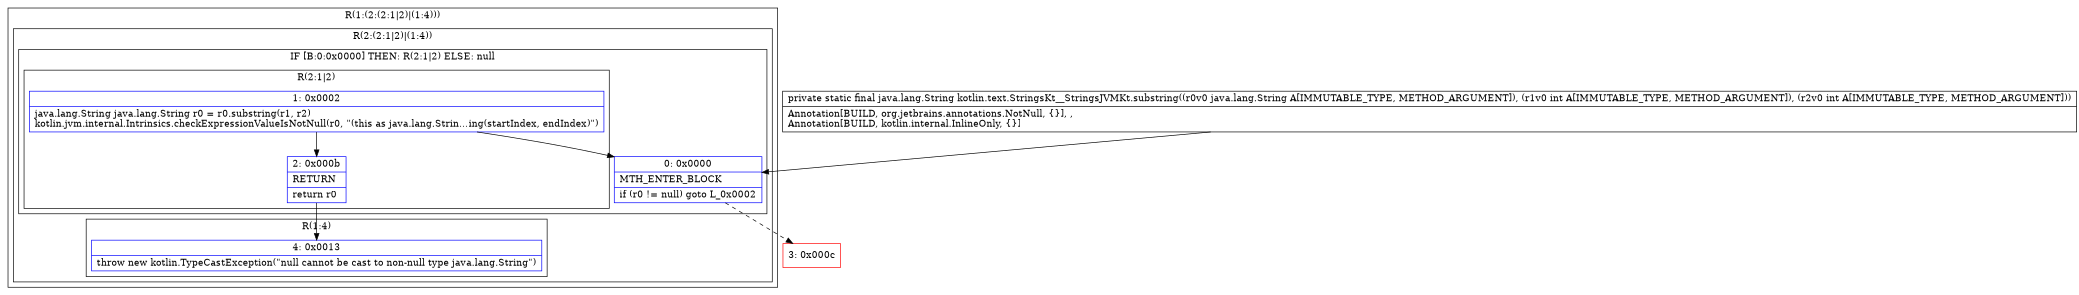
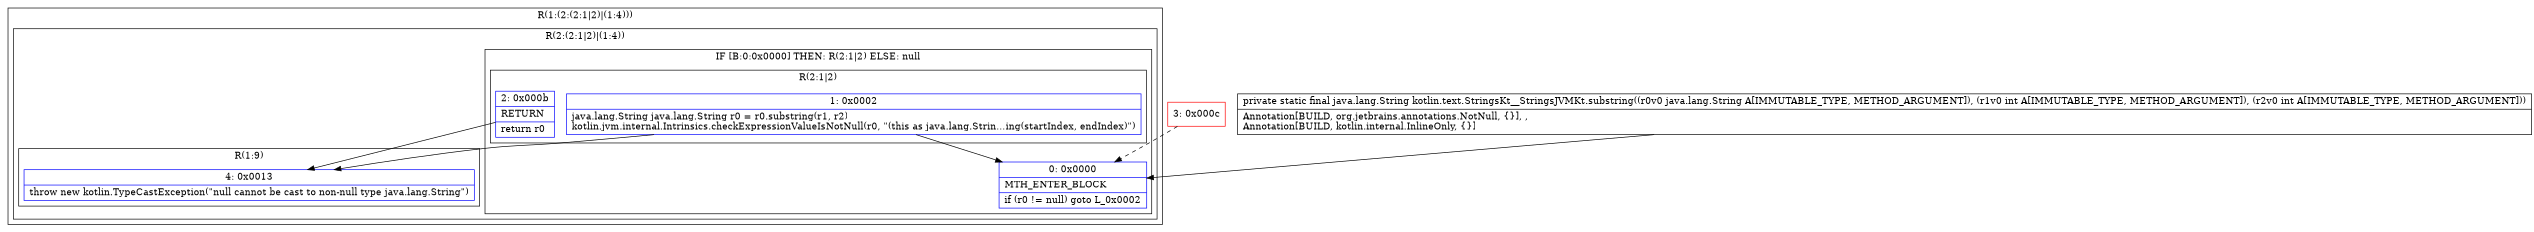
(317, 141) -> (497, 147)
(756, 221) -> (1141, 148)
(317, 227) -> (249, 156)
